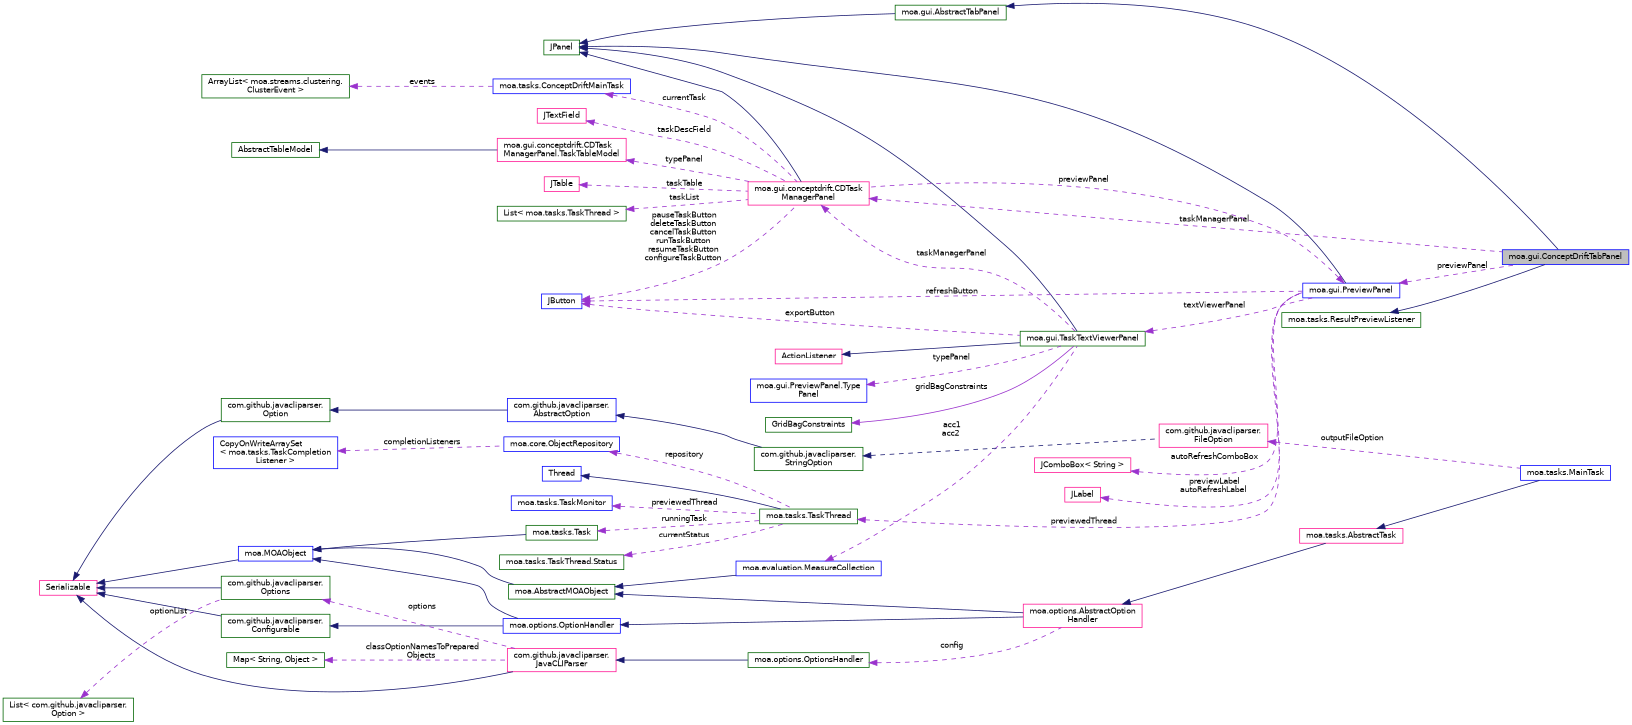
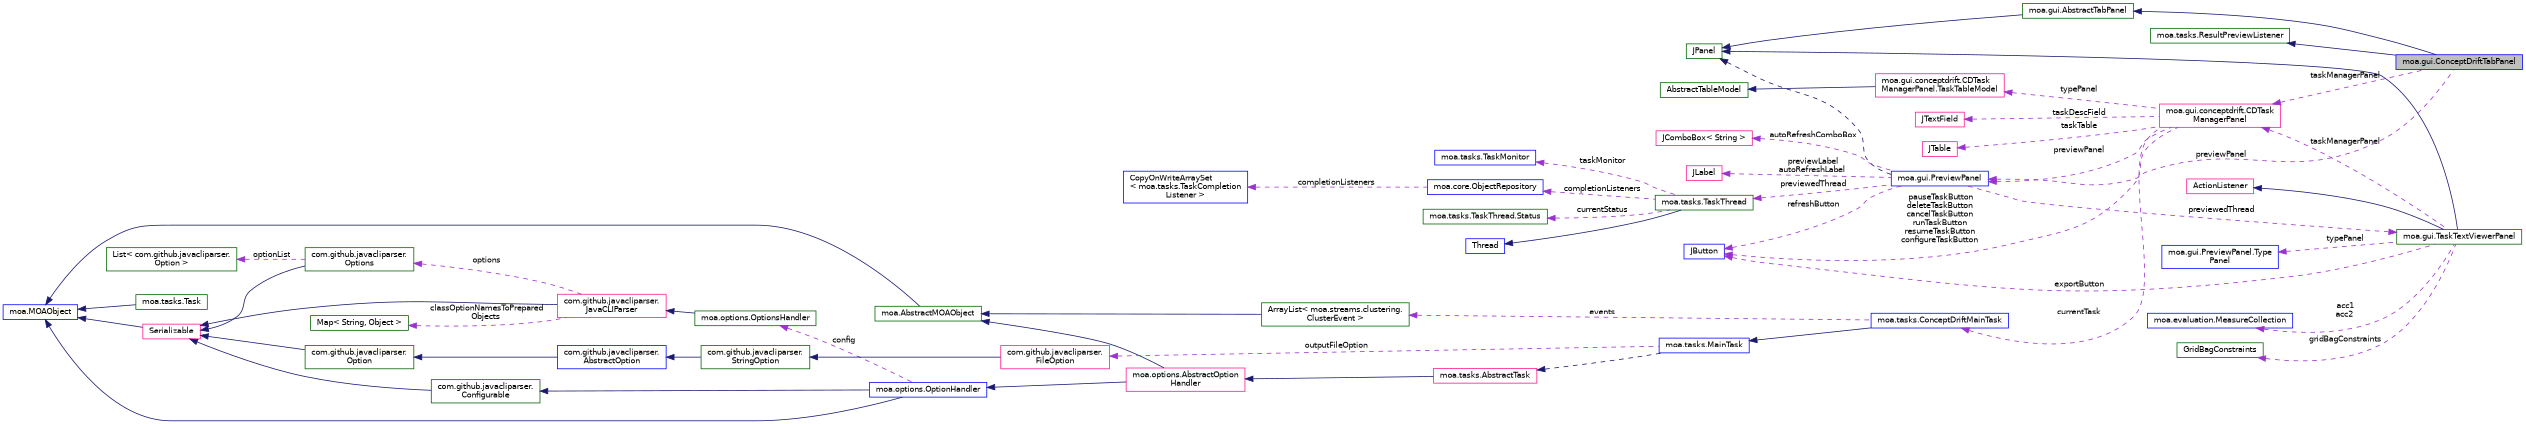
(713, 89) -> none
(995, 91) -> (1824, 102)
(562, 214) -> none
(1213, 306) -> (2220, 210)
none -> (1814, 334)
(974, 403) -> (2385, 342)
(1015, 447) -> (909, 357)
(683, 455) -> (1601, 189)
(683, 503) -> (1601, 161)
(1462, 503) -> (1604, 362)
(683, 526) -> none
(172, 571) -> (114, 323)
(679, 581) -> (1125, 314)
(972, 657) -> (848, 352)
